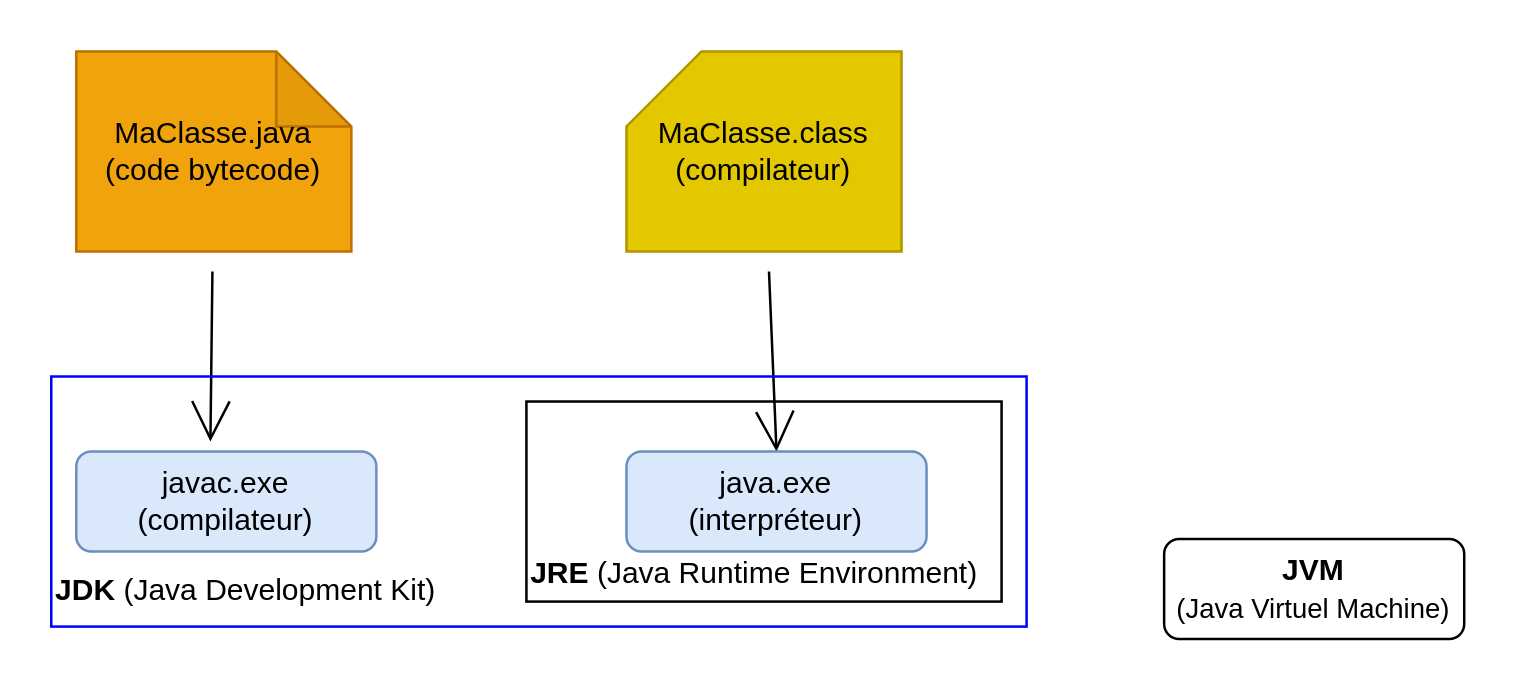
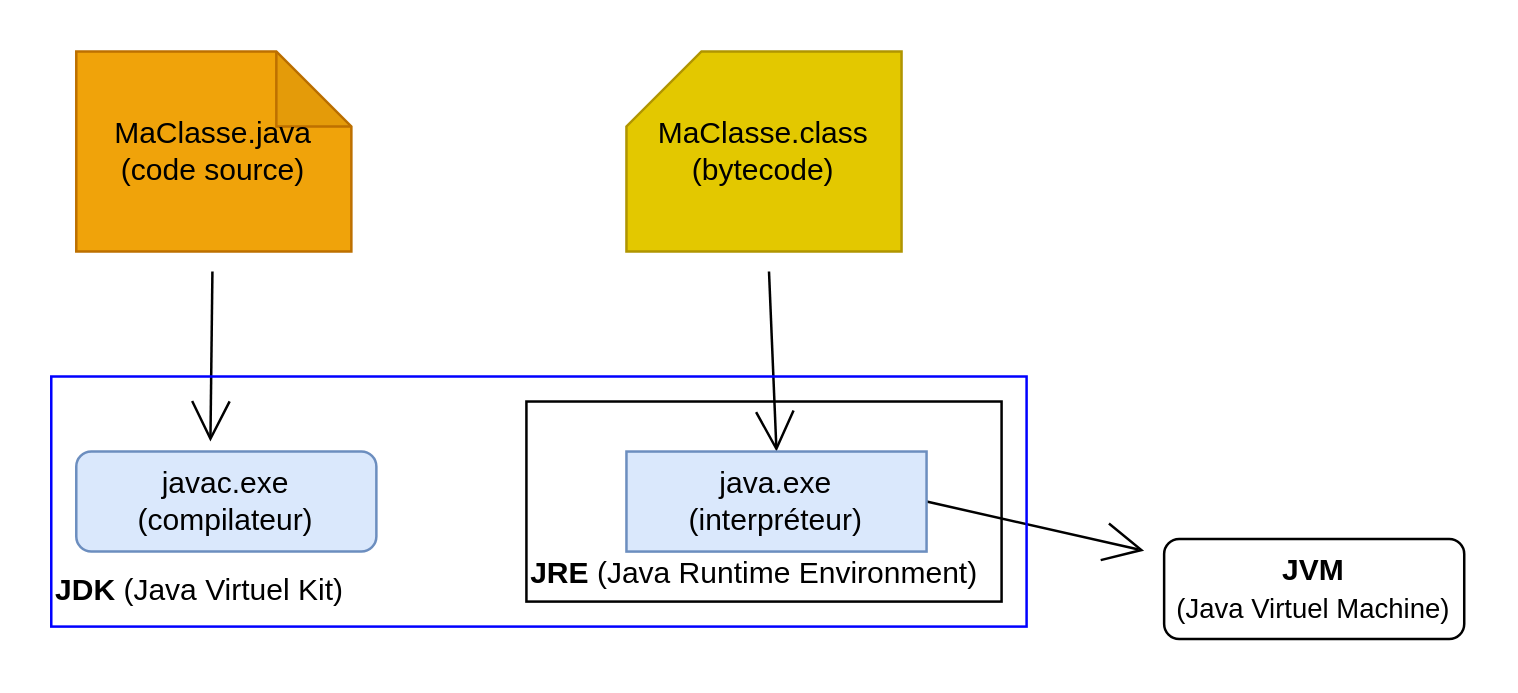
(214, 151) -> (214, 151)
(764, 151) -> (764, 151)
(255, 501) -> (218, 501)
(776, 501) -> (776, 501)
none -> (1033, 525)
